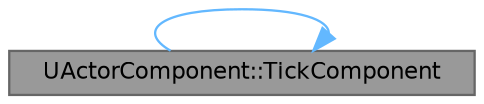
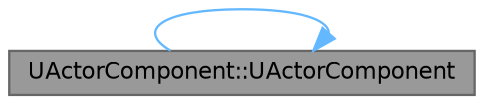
(242, 73) -> (242, 73)
